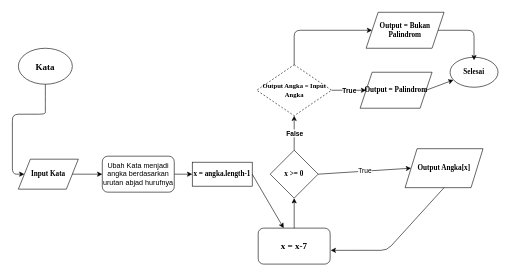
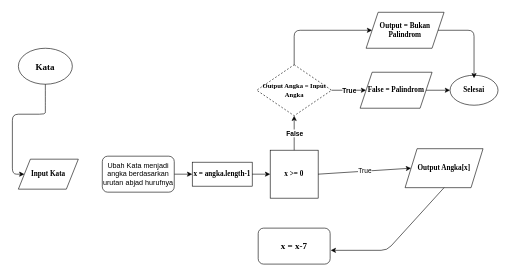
(474, 72) -> (474, 90)
(396, 90) -> (396, 90)
(96, 174) -> none
(294, 174) -> (294, 174)
(267, 200) -> (253, 174)
(294, 203) -> none
